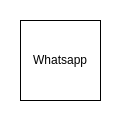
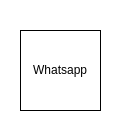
(61, 61) -> (61, 71)
